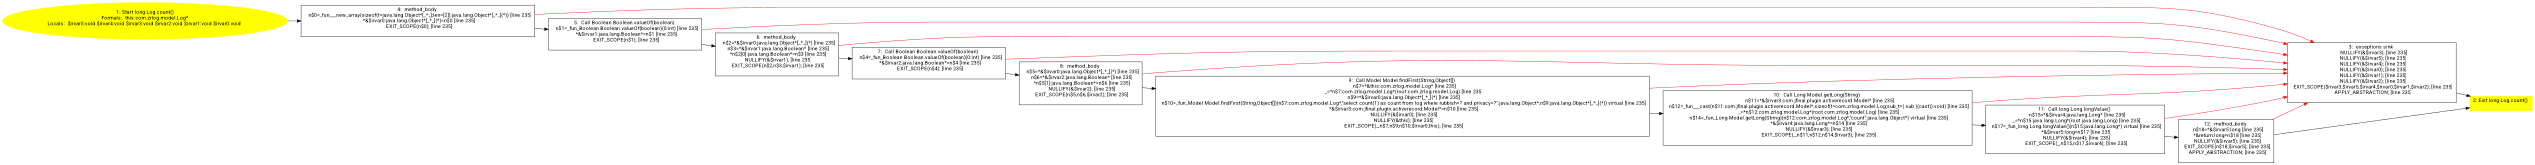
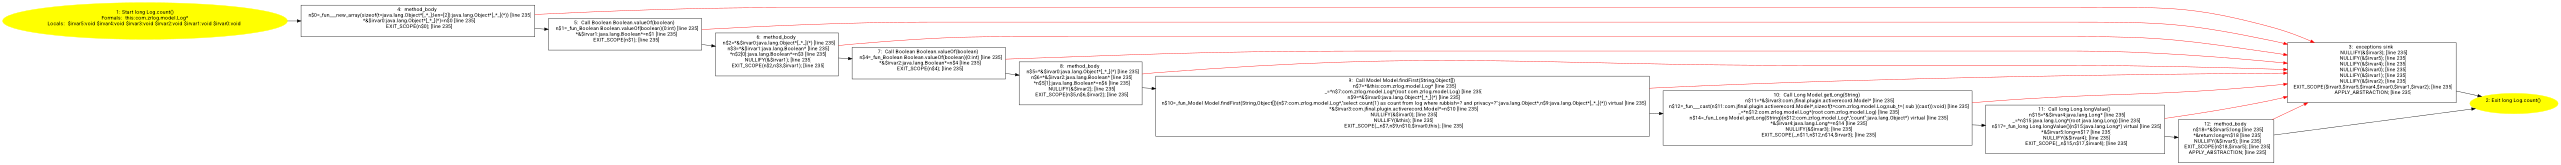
(2501, 104) -> (2514, 104)
